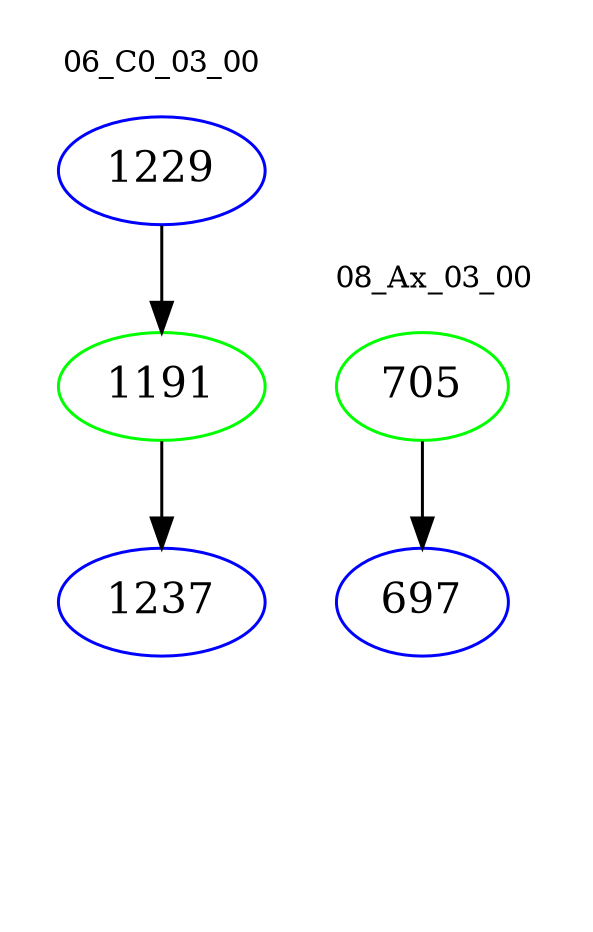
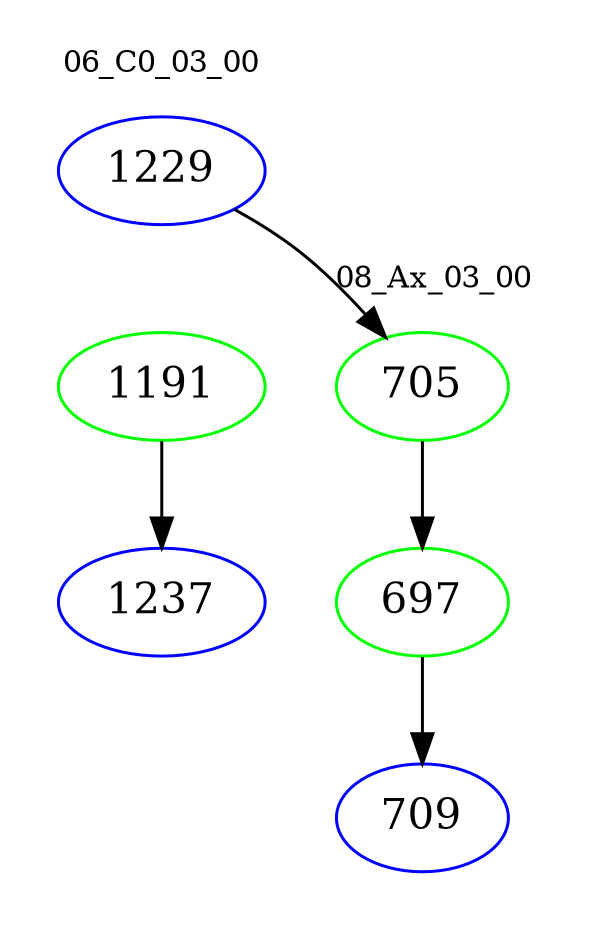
(162, 264) -> (330, 278)
(422, 602) -> (422, 602)
none -> (422, 818)
